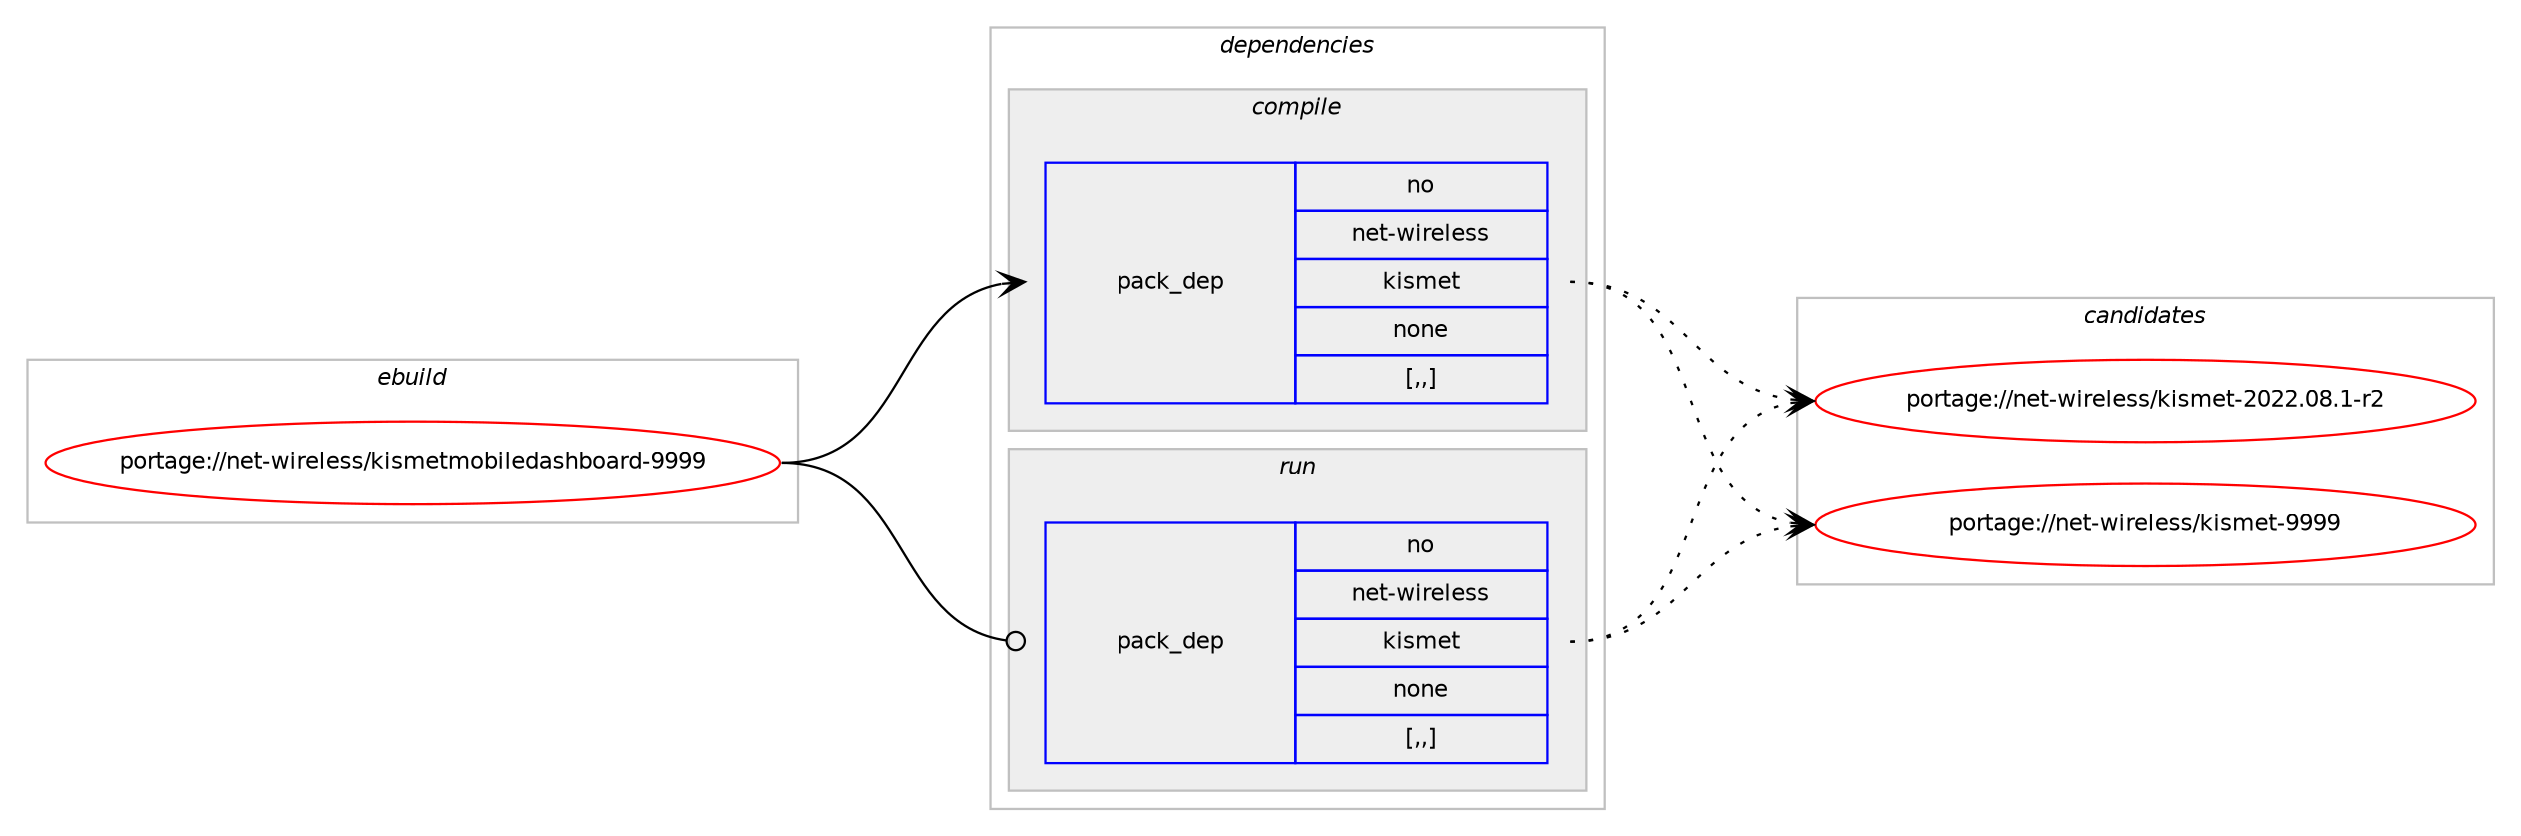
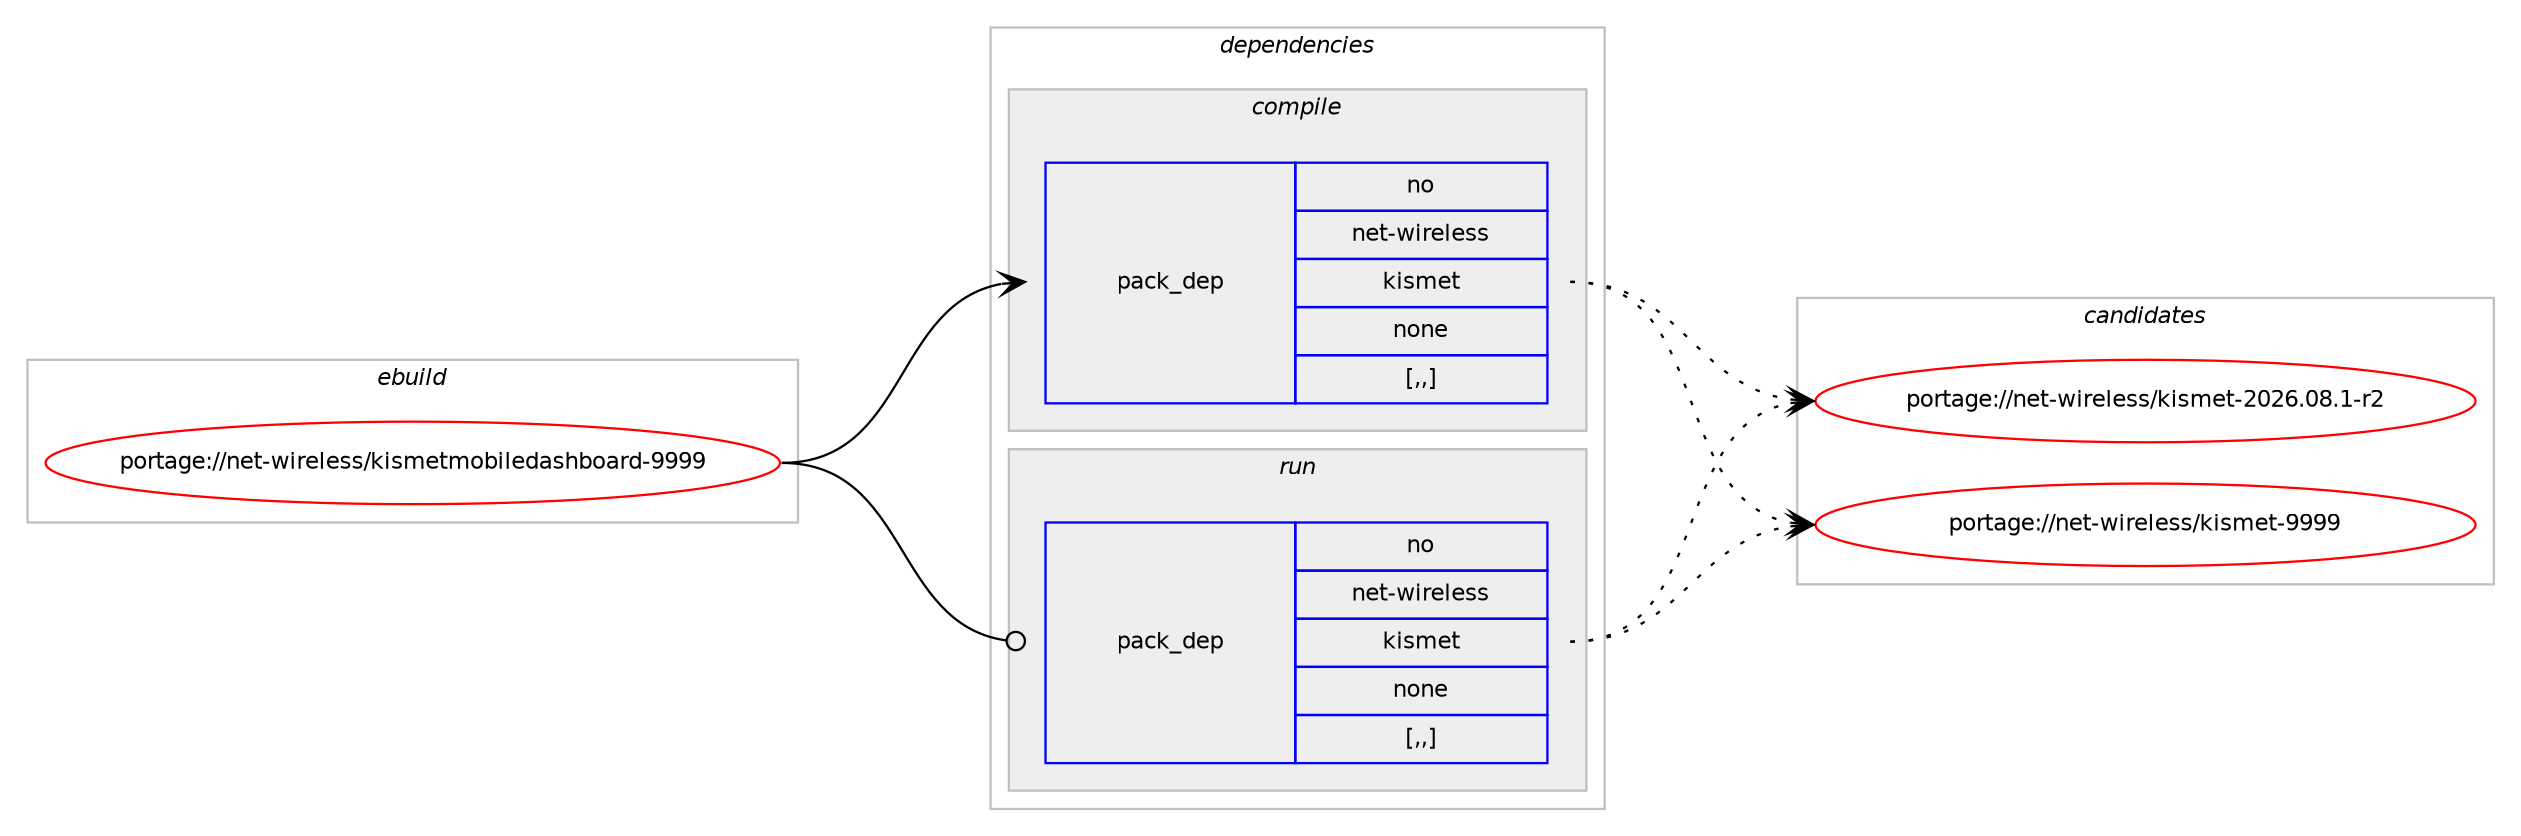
(2146, 401) -> (2146, 401)
